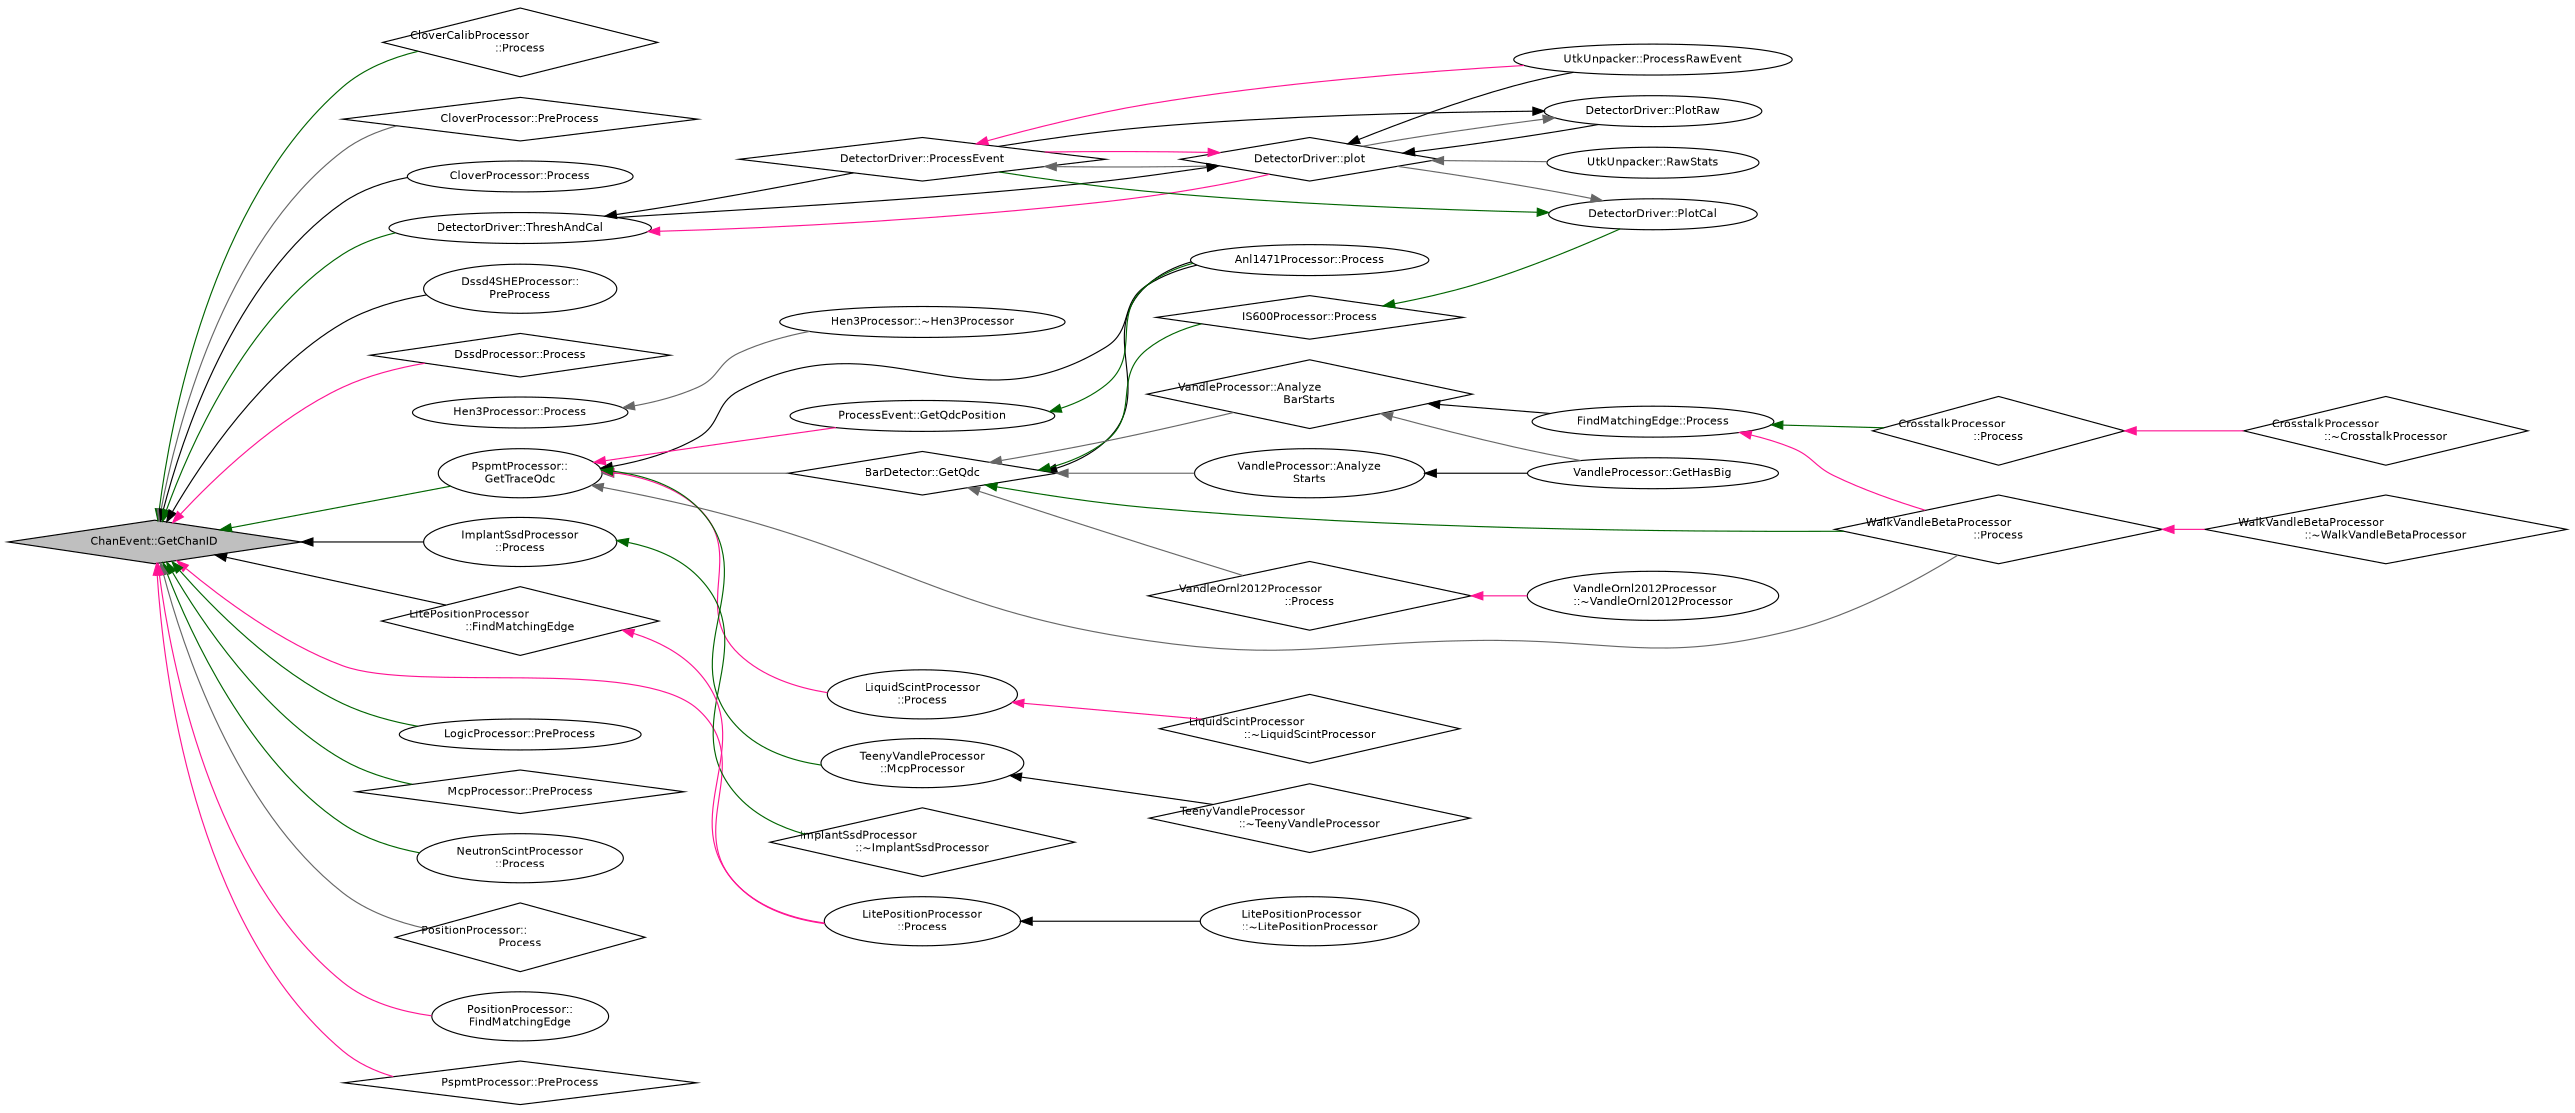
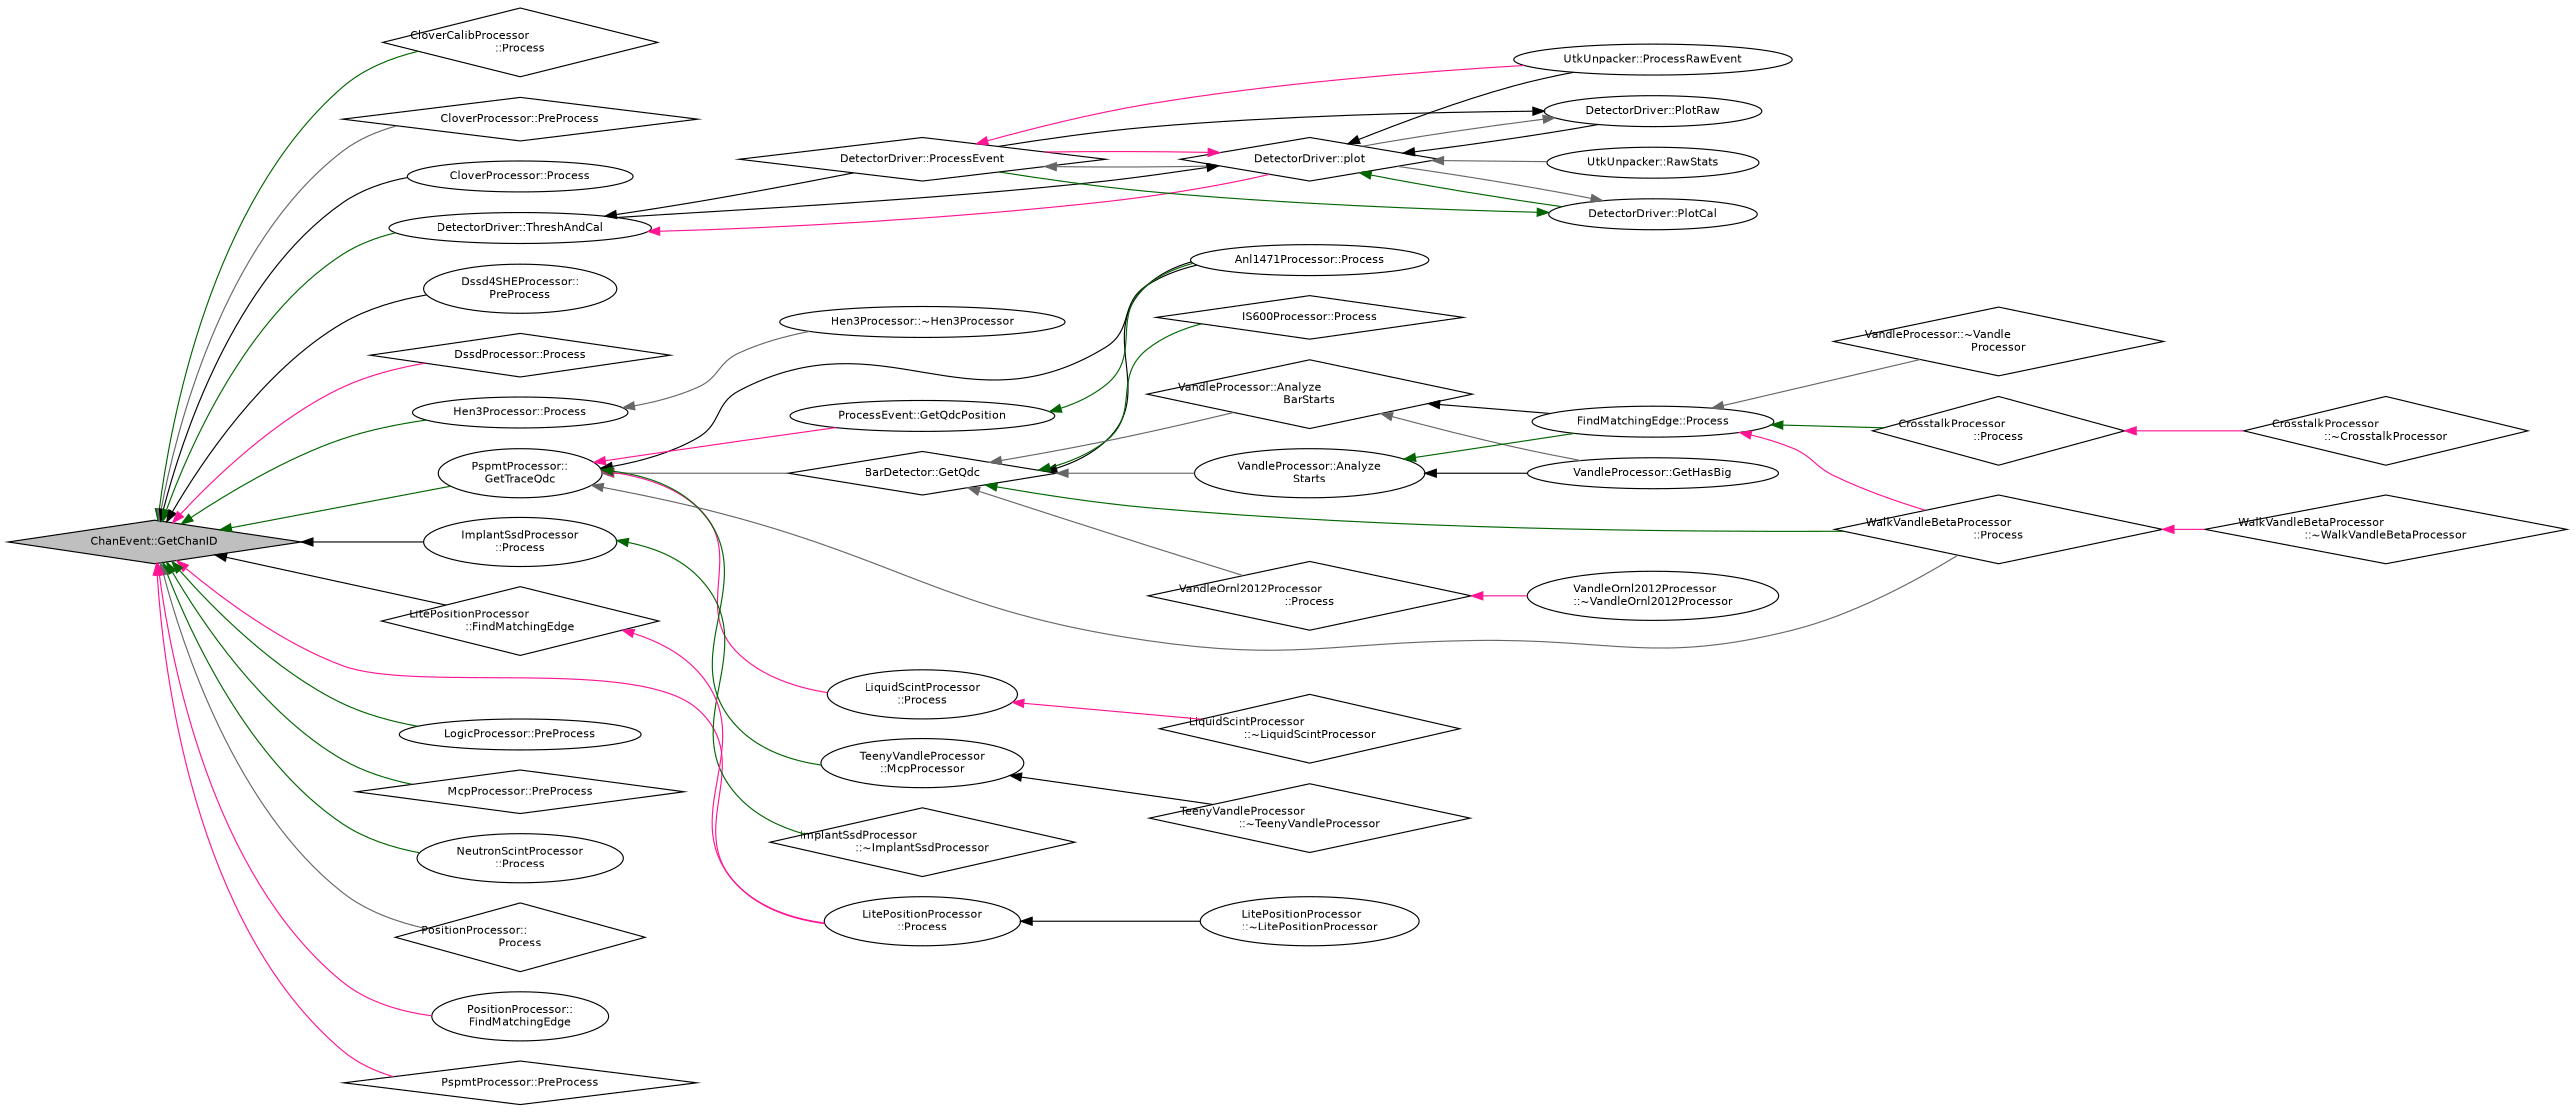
(1510, 273) -> (1466, 192)
none -> (1999, 341)
none -> (1483, 447)
none -> (303, 455)
